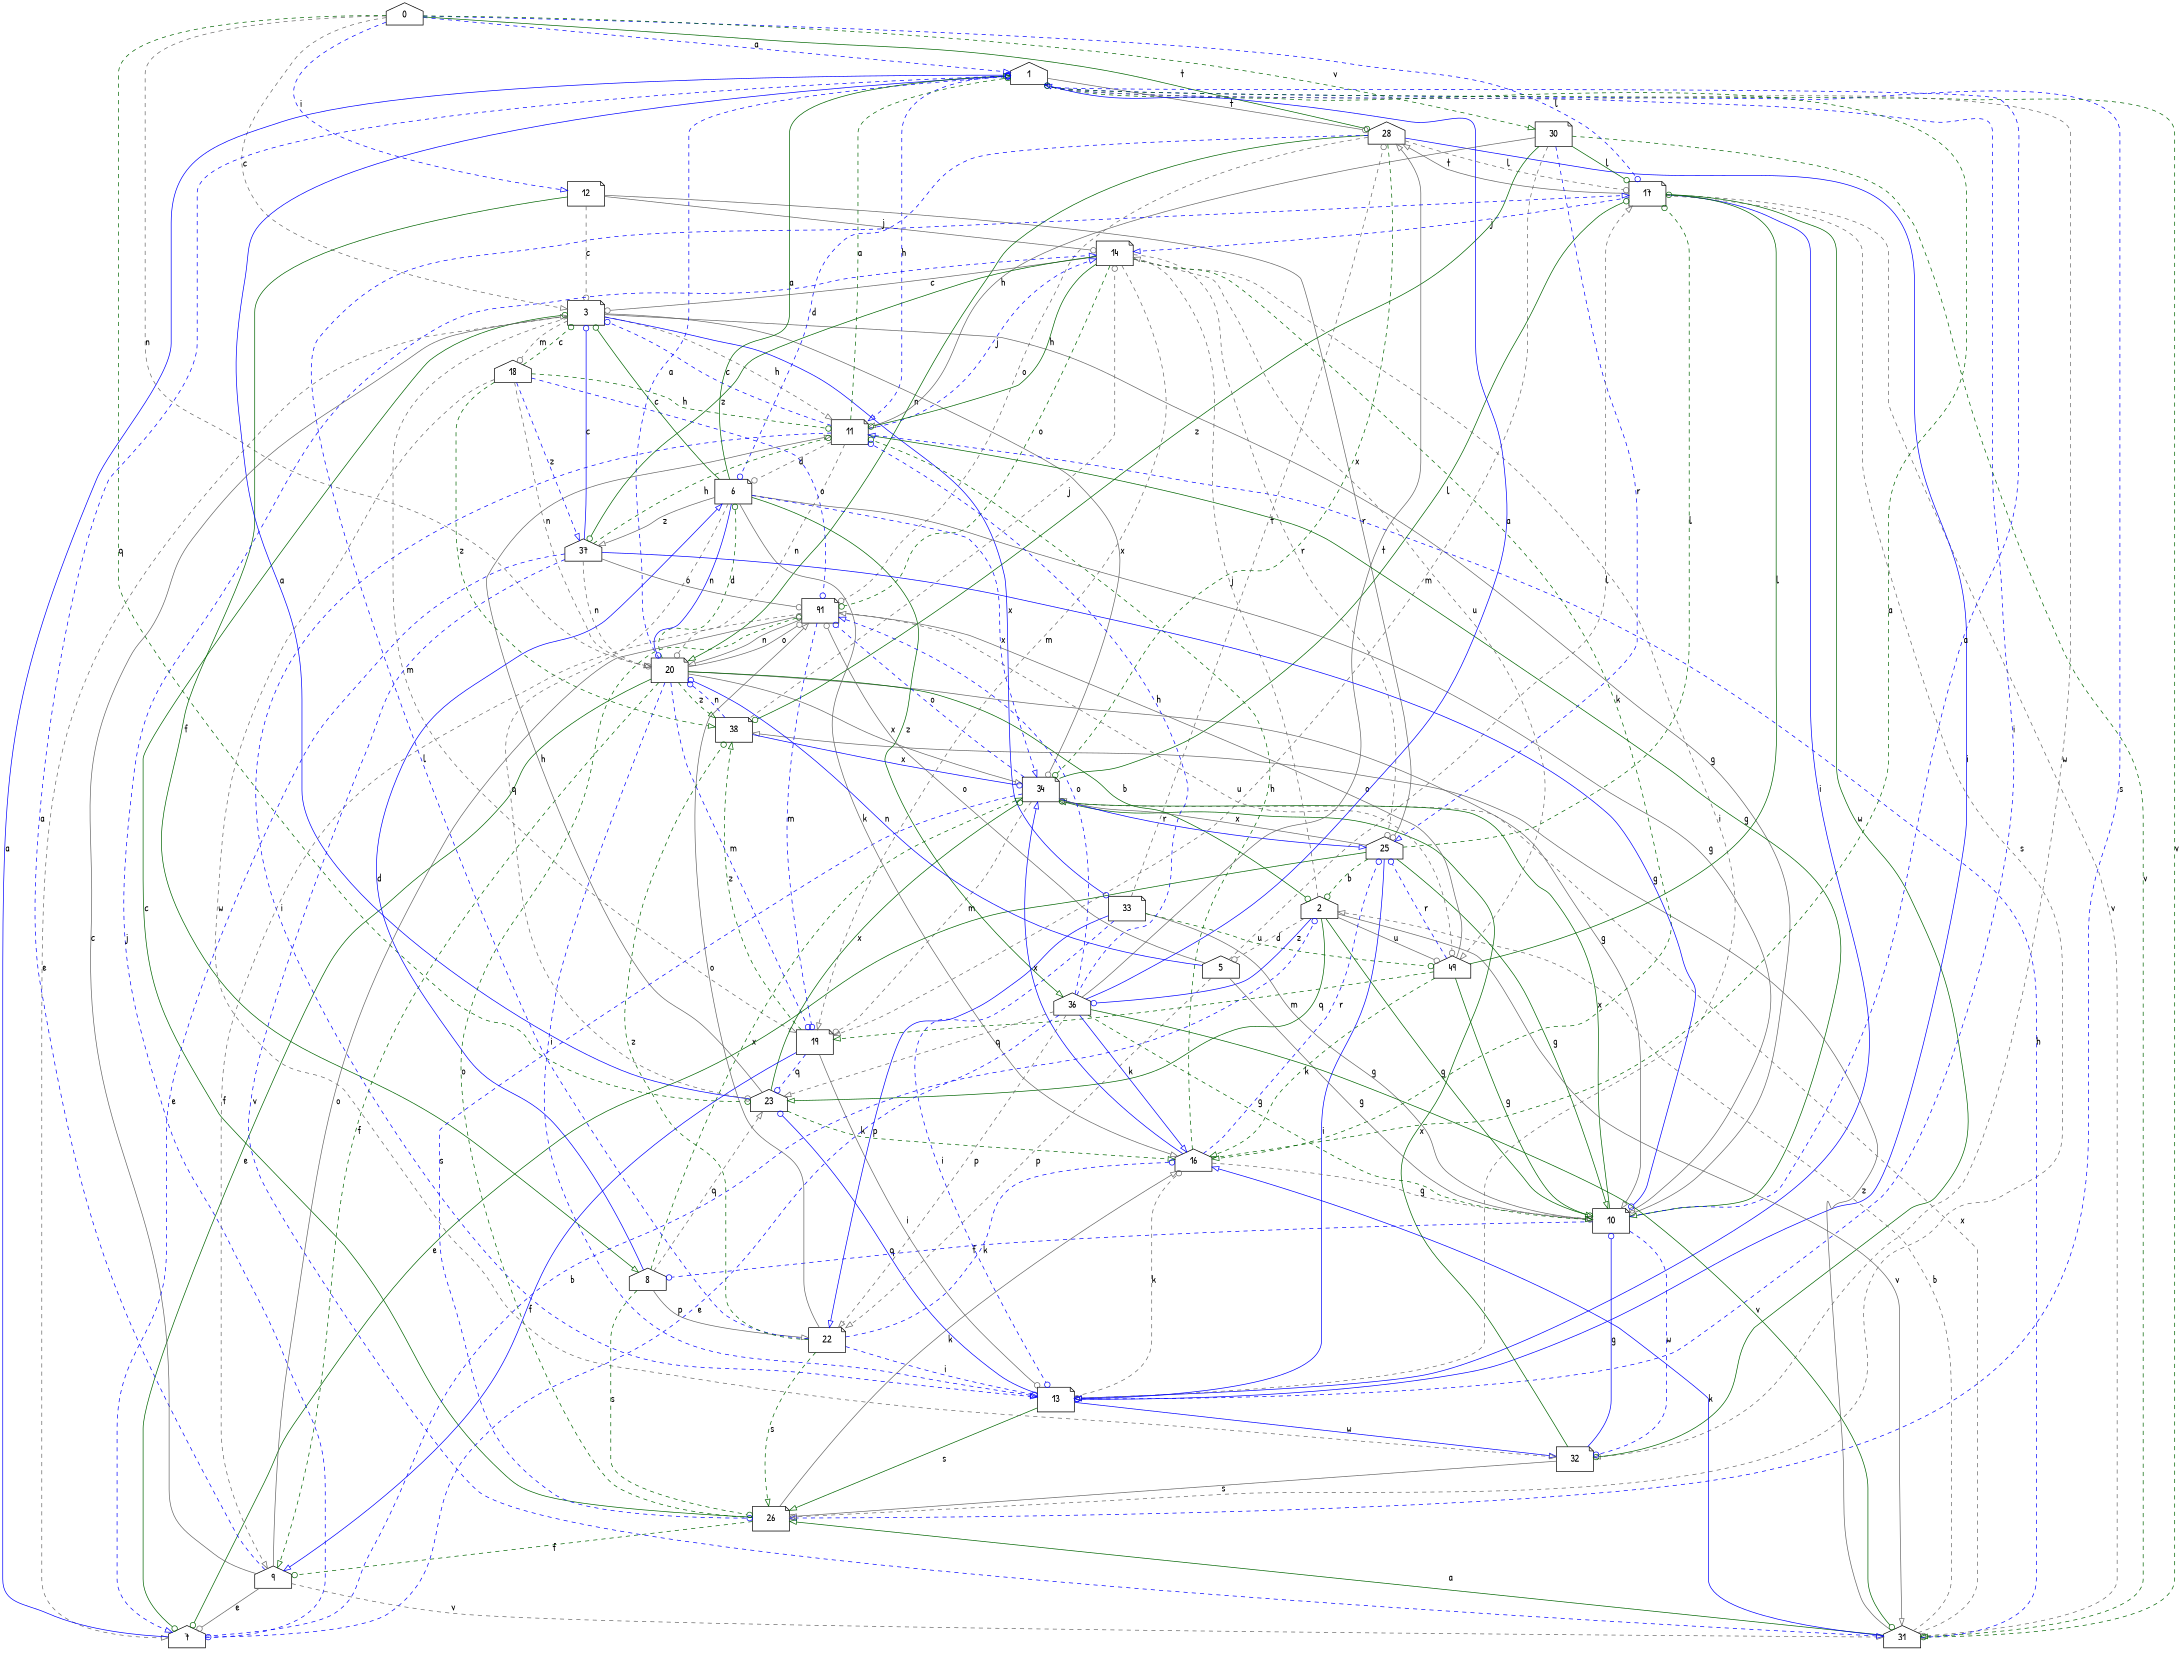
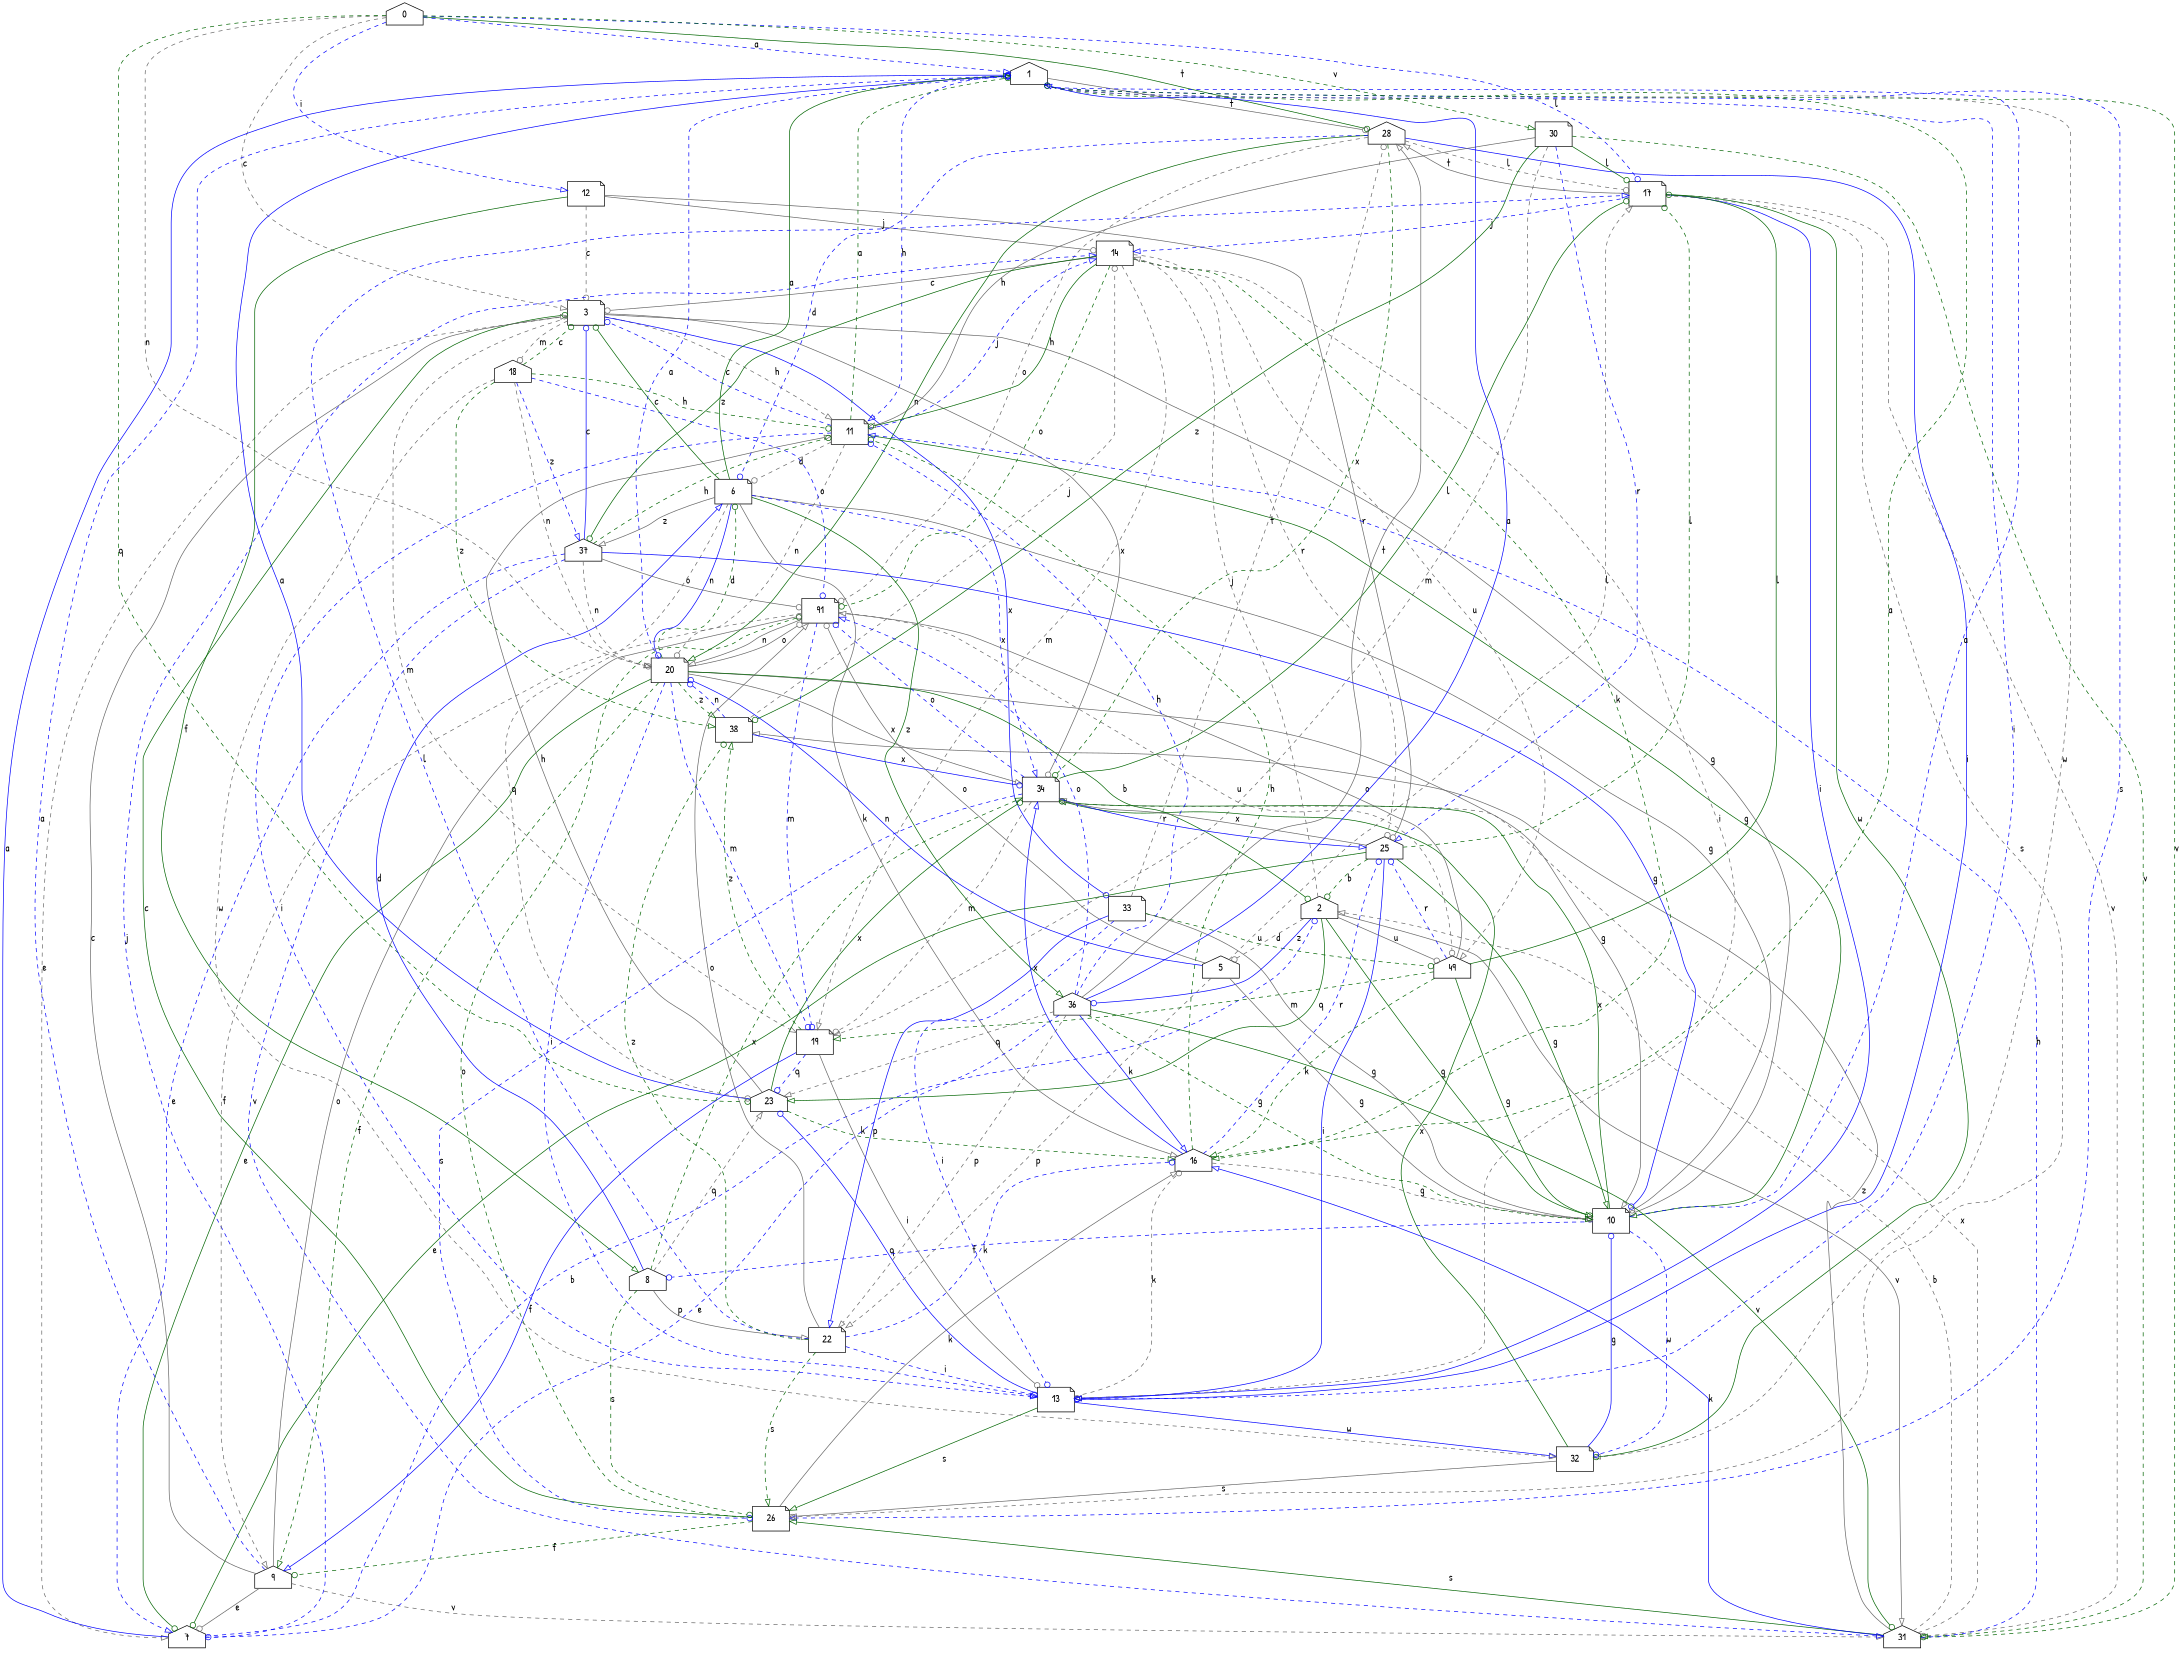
(1451, 1578) -> (1451, 1578)
